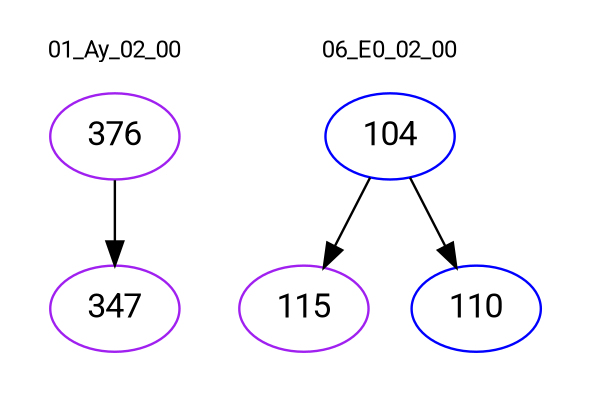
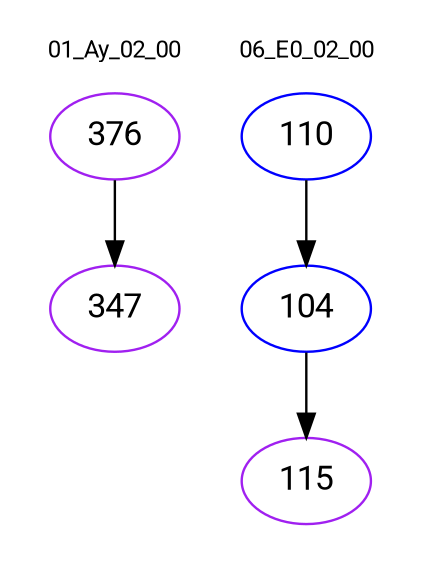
(428, 212) -> (306, 211)
